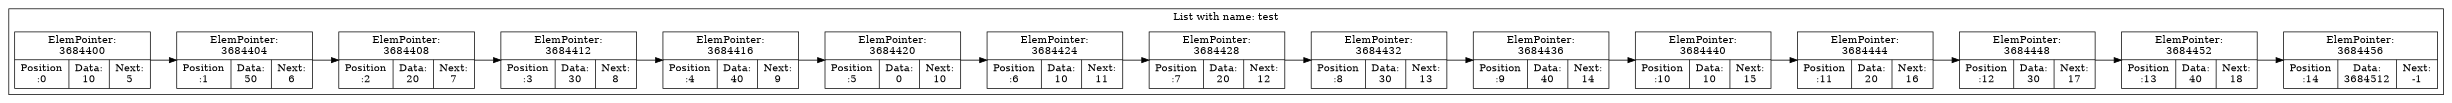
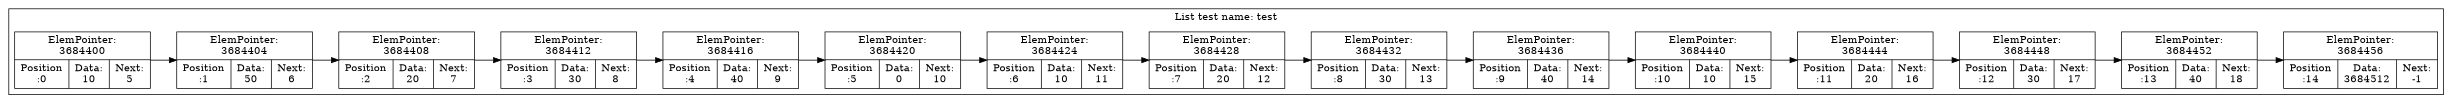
(1226, 17) -> (1226, 17)
